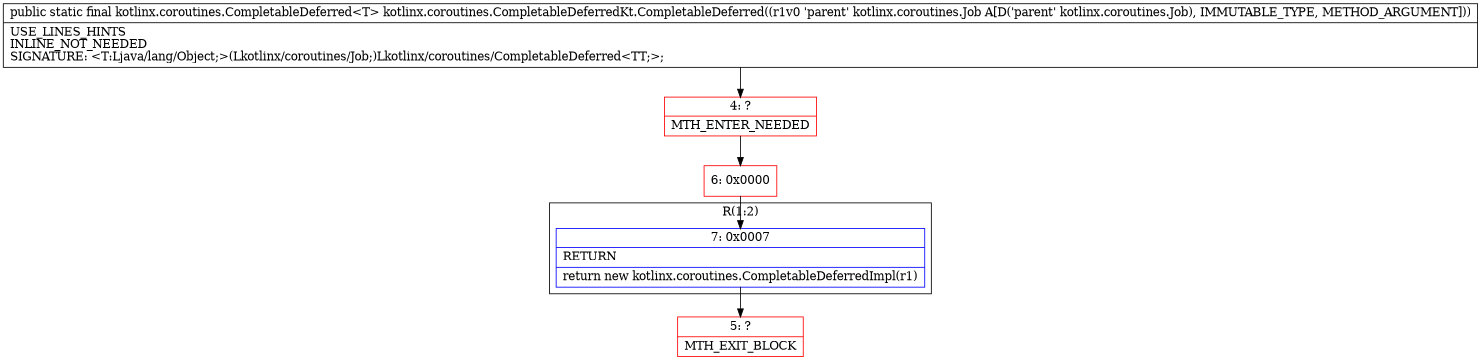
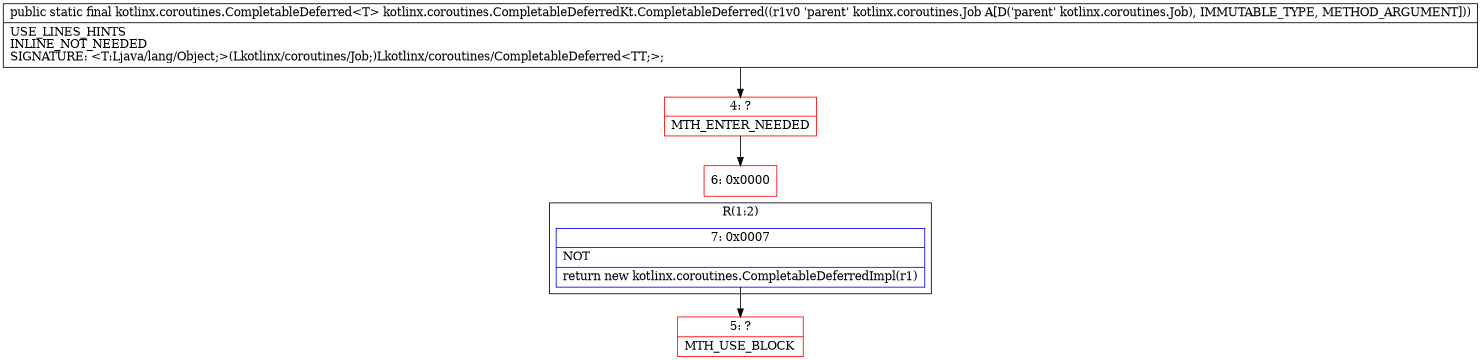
(740, 208) -> none
(590, 257) -> (576, 257)
(740, 346) -> (739, 346)
